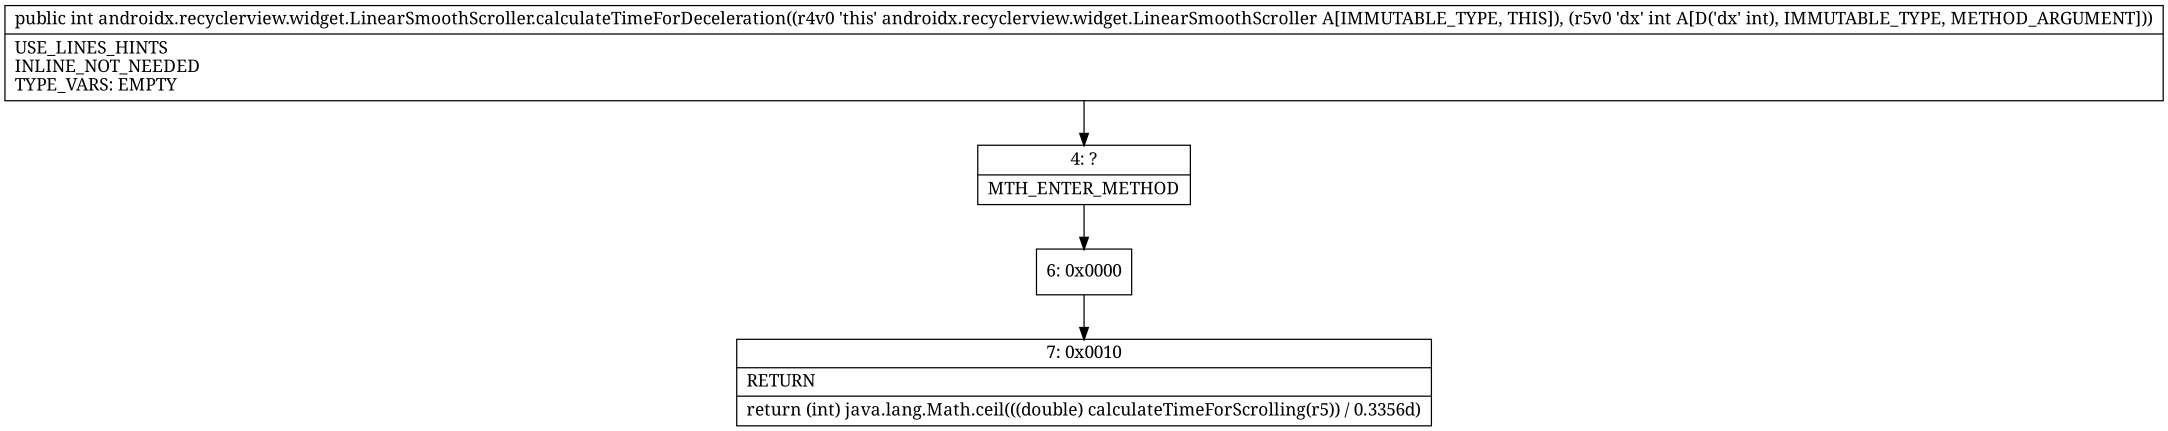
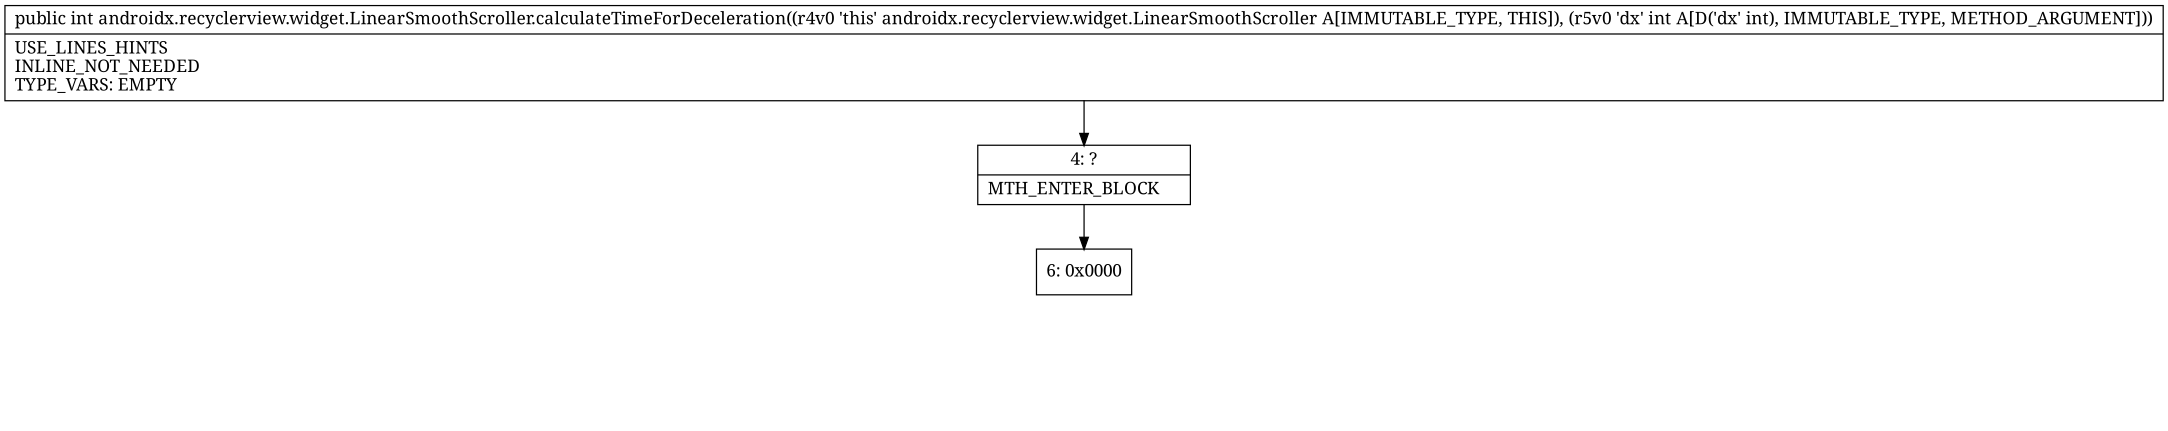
(1084, 189) -> (1074, 189)
(1084, 383) -> none
